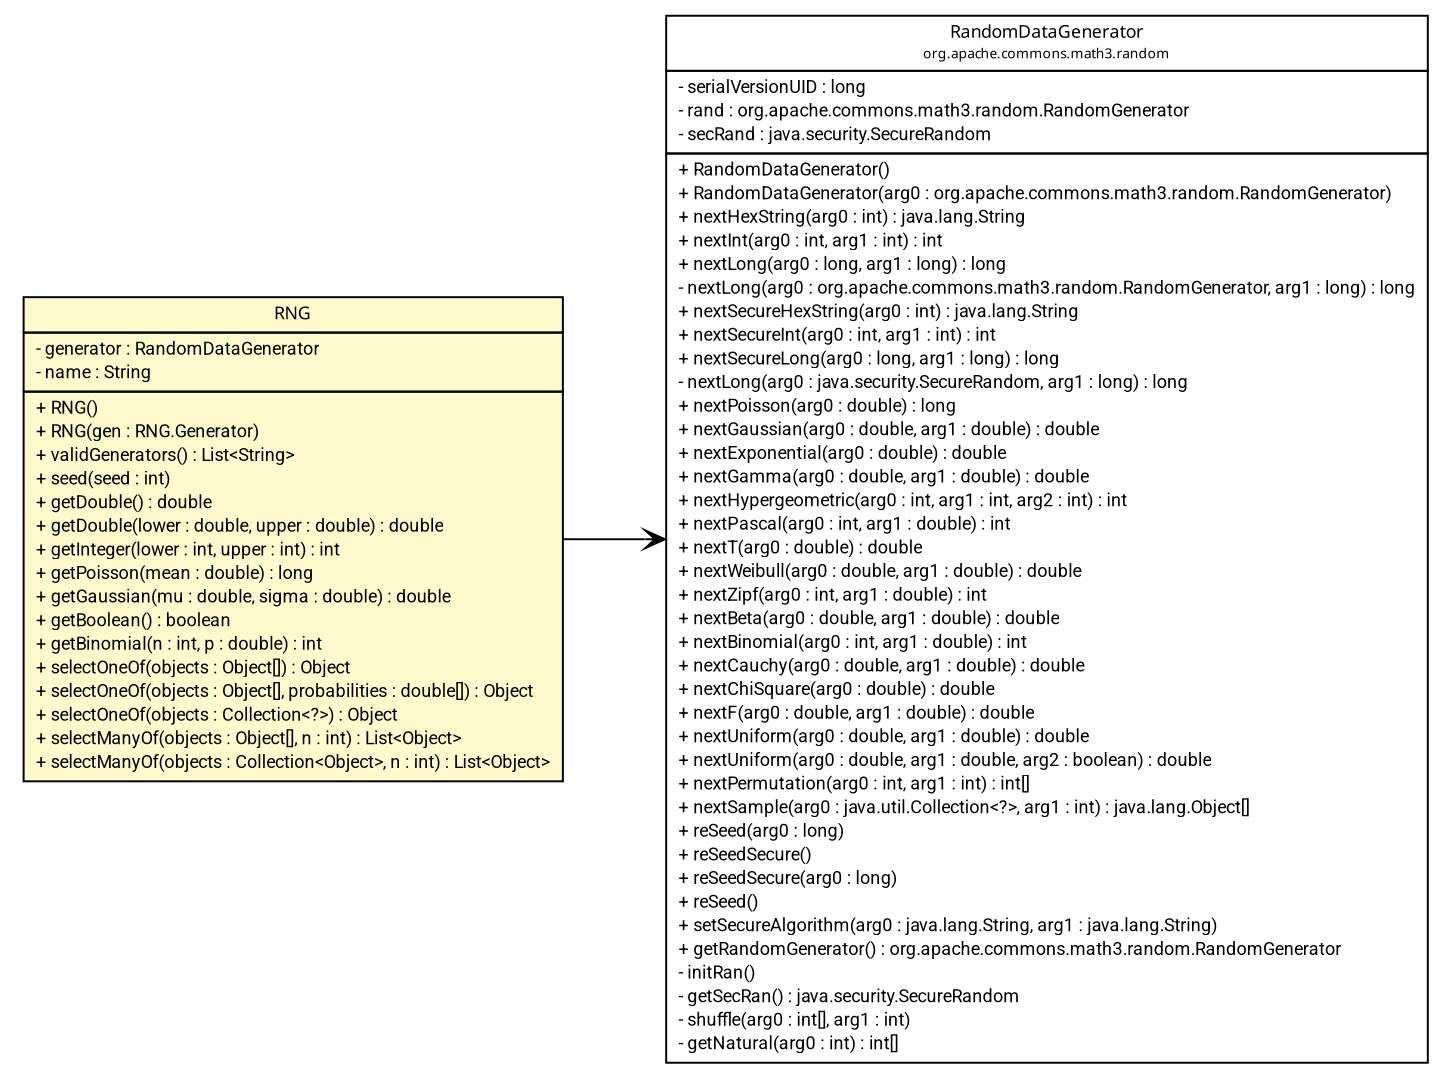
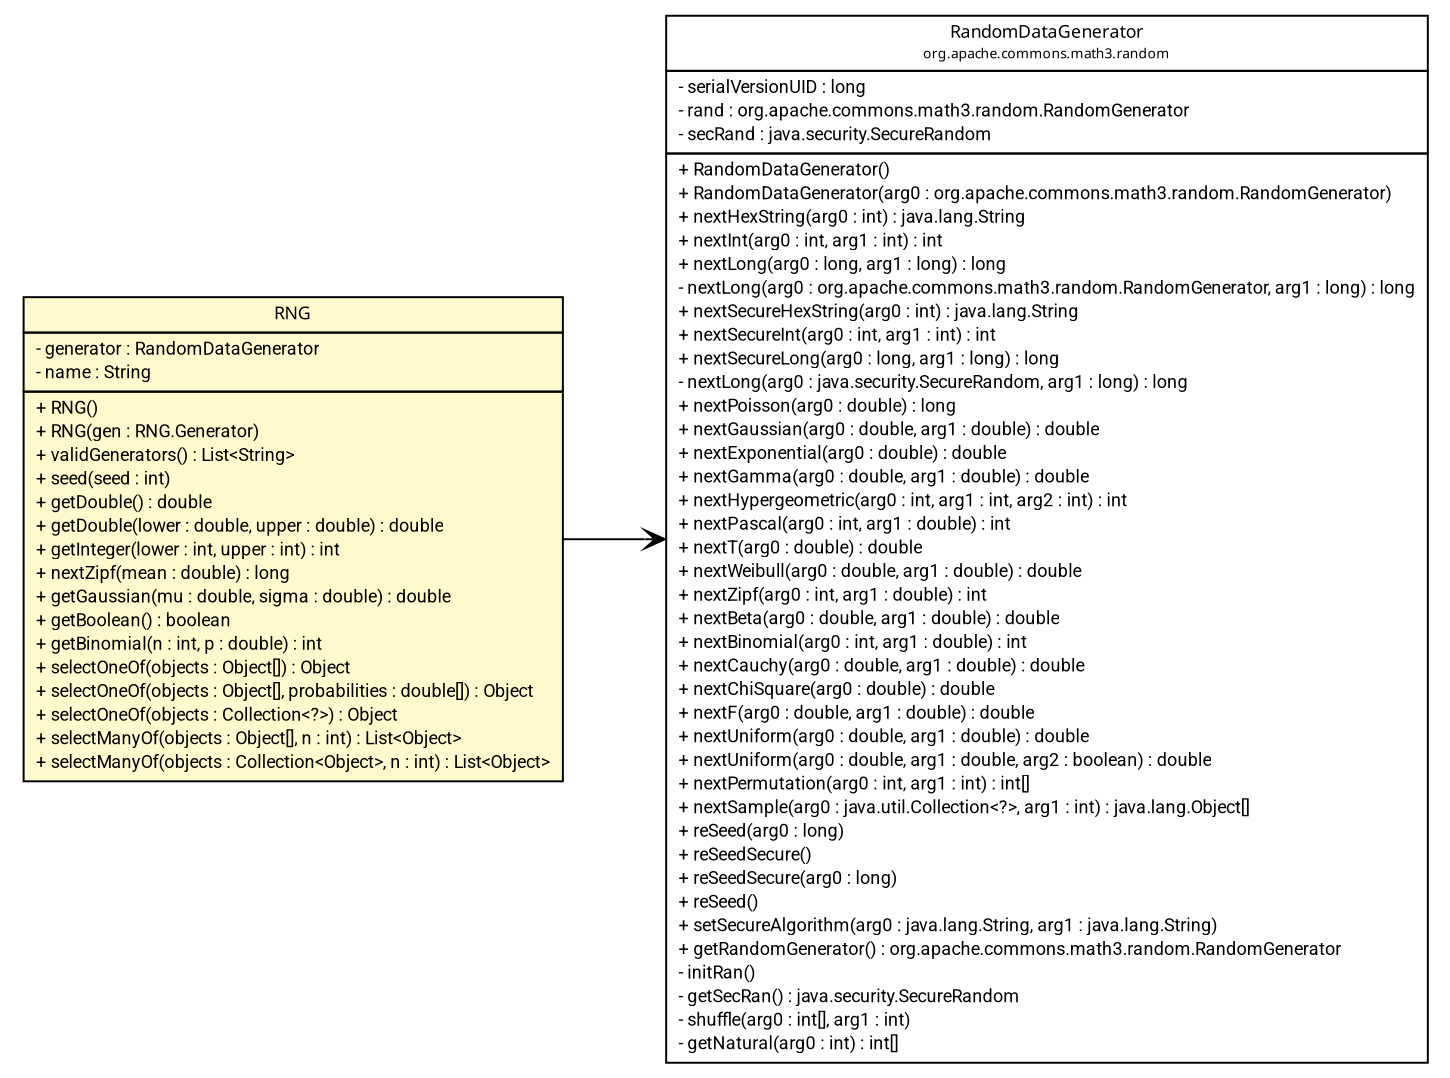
(175, 574) -> (163, 574)
